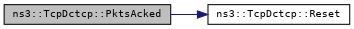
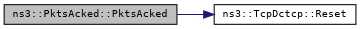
(87, 14) -> (91, 14)
